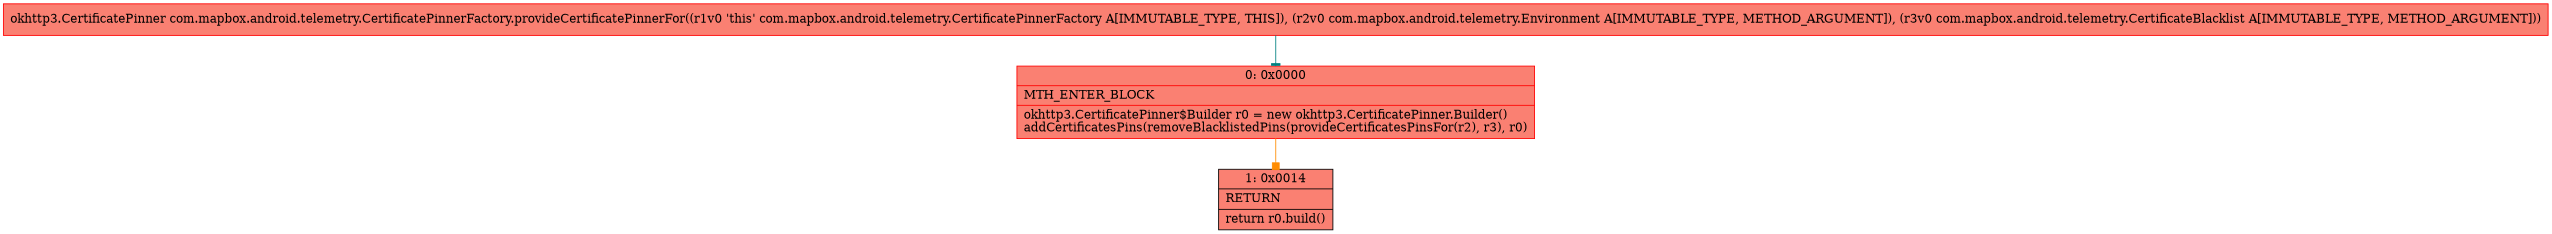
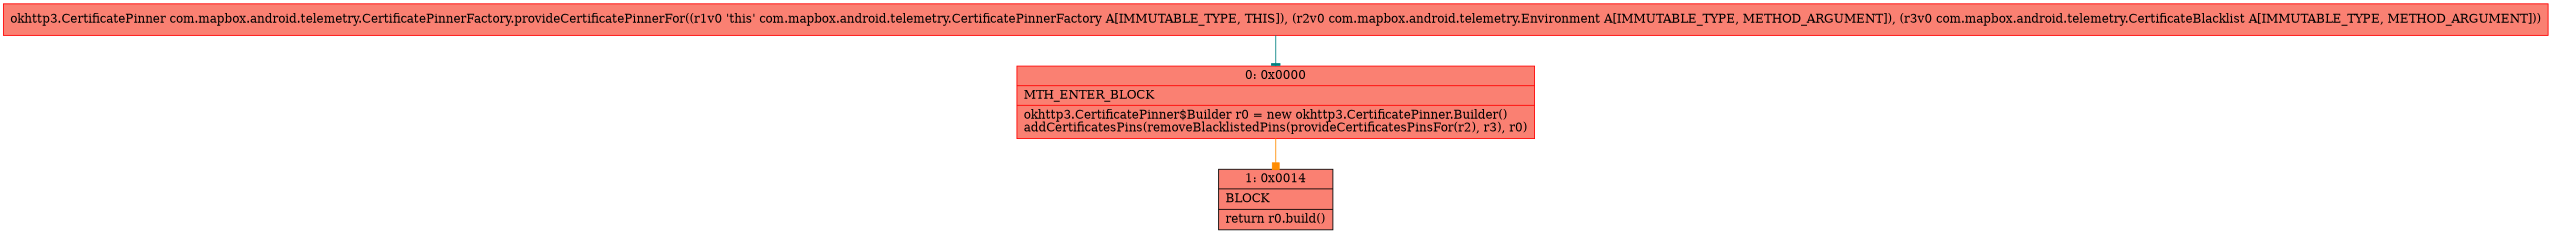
(1253, 199) -> (1248, 199)
